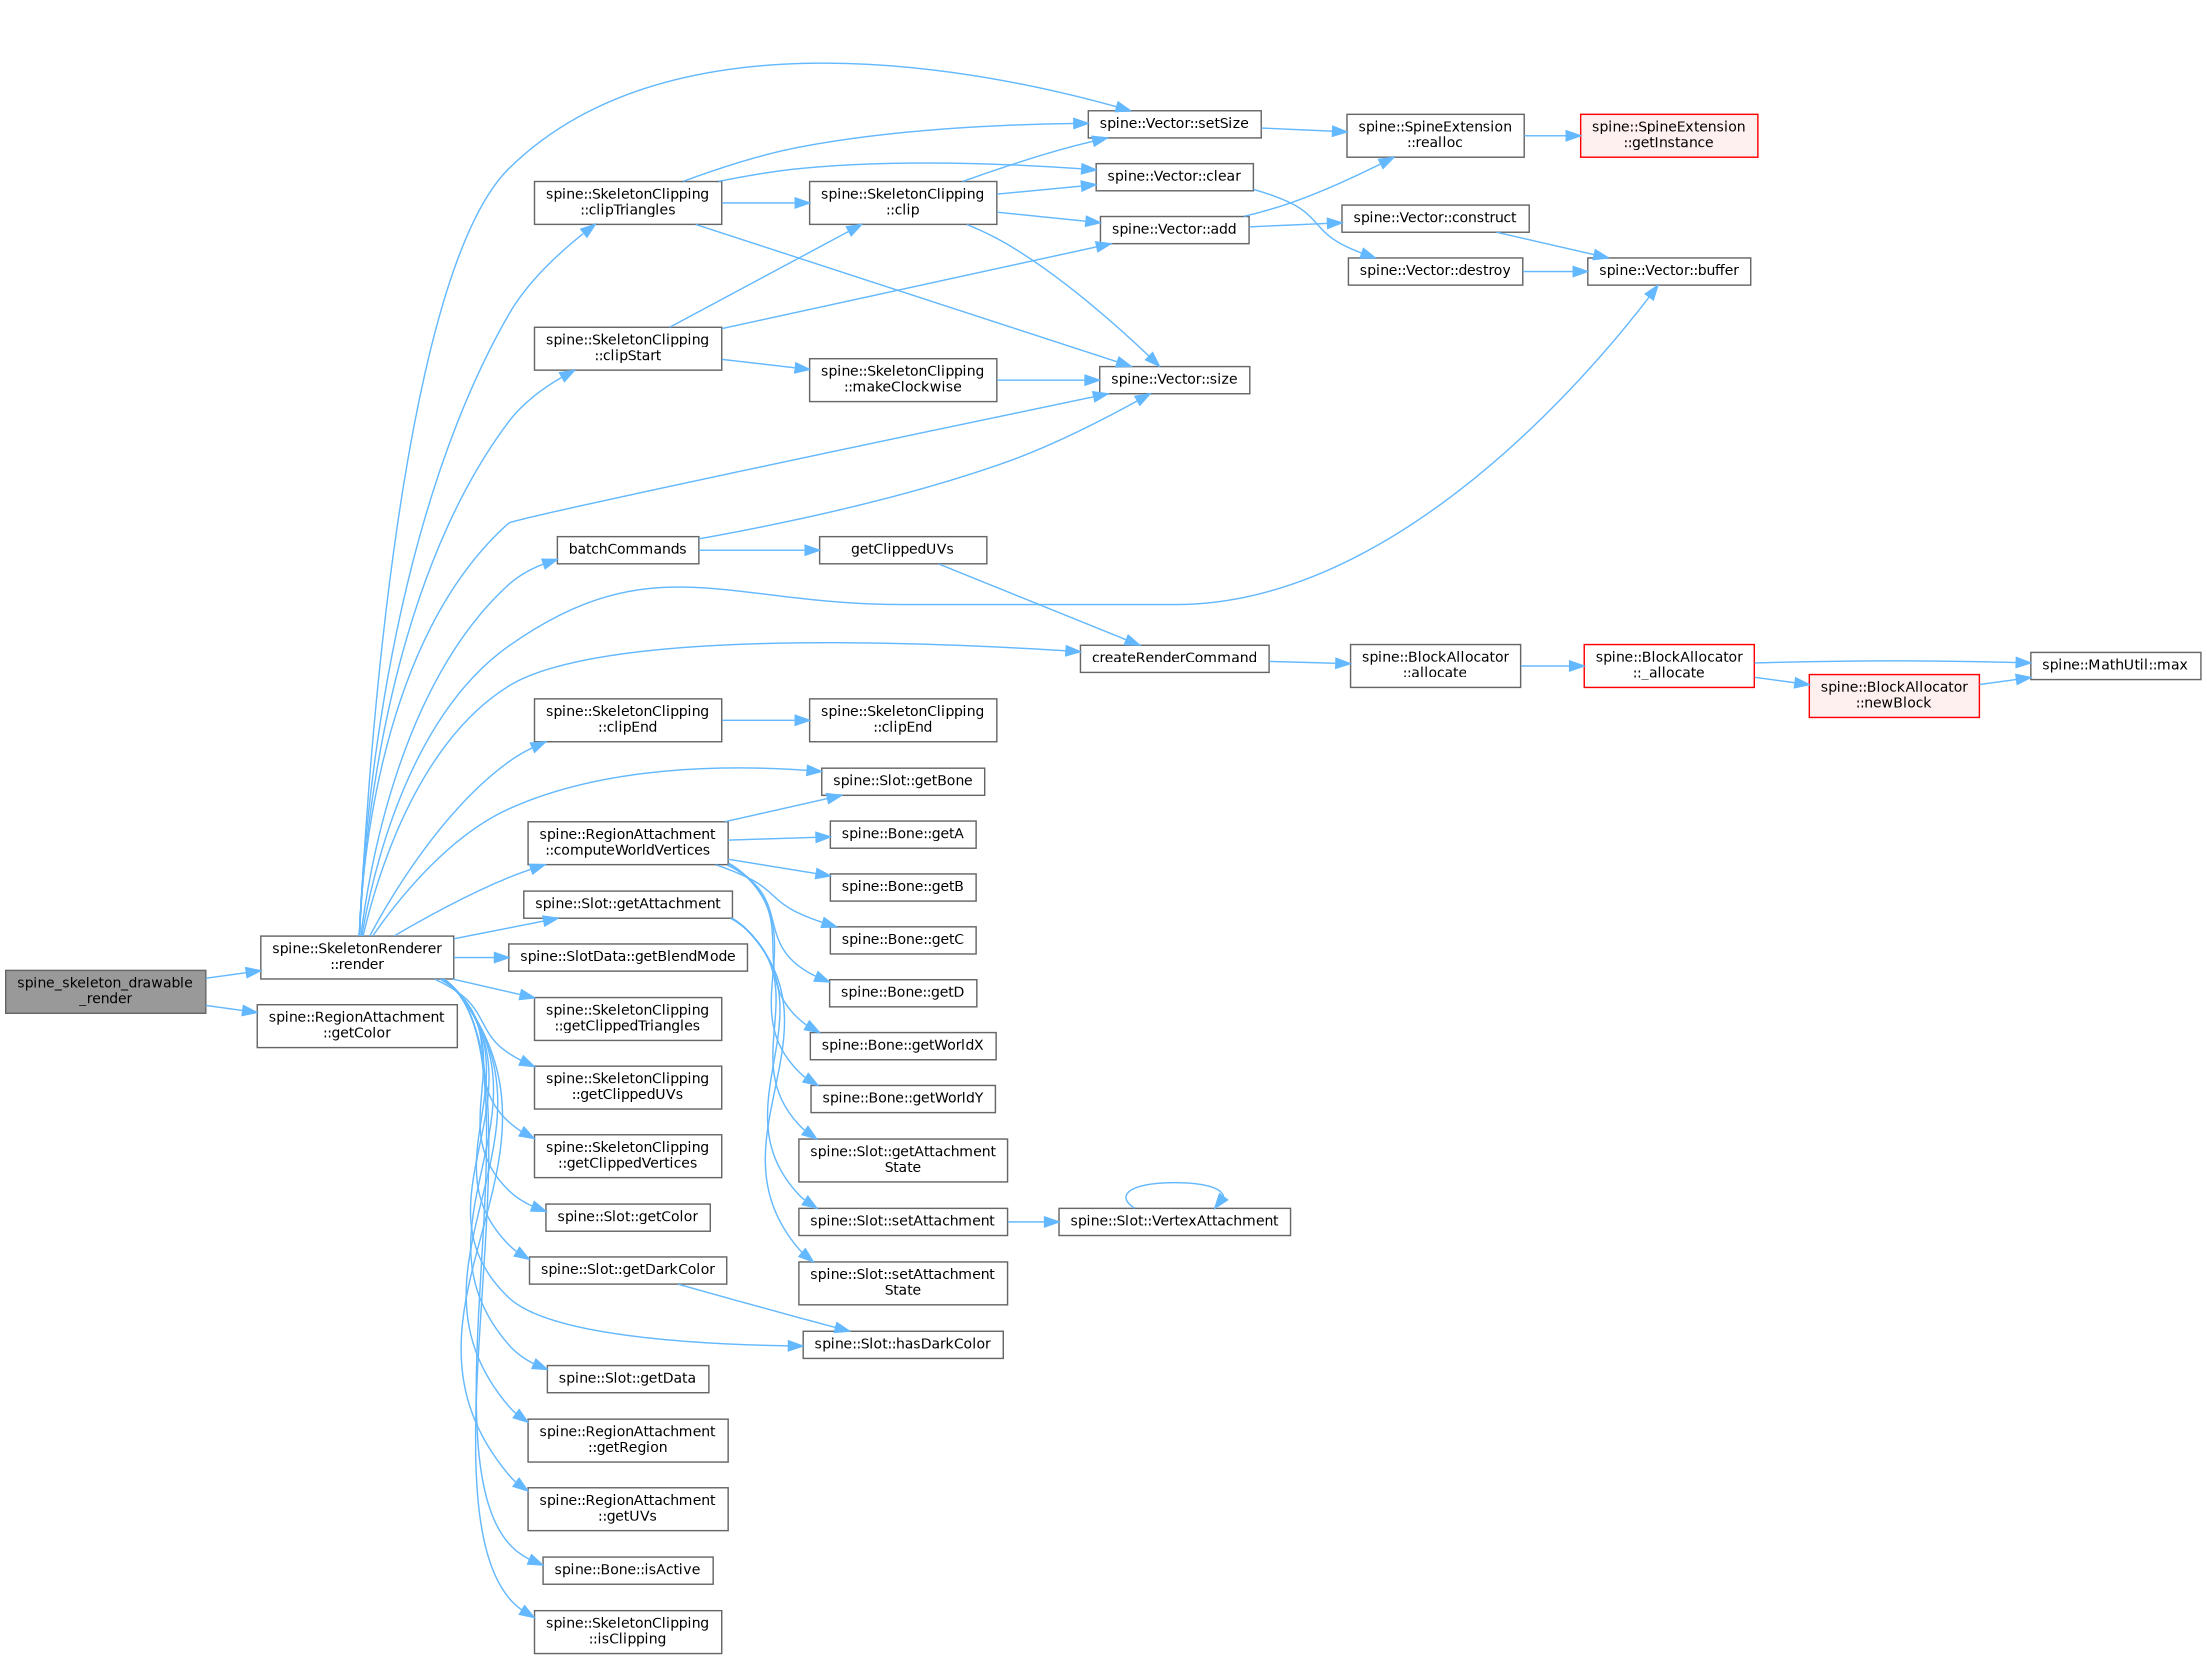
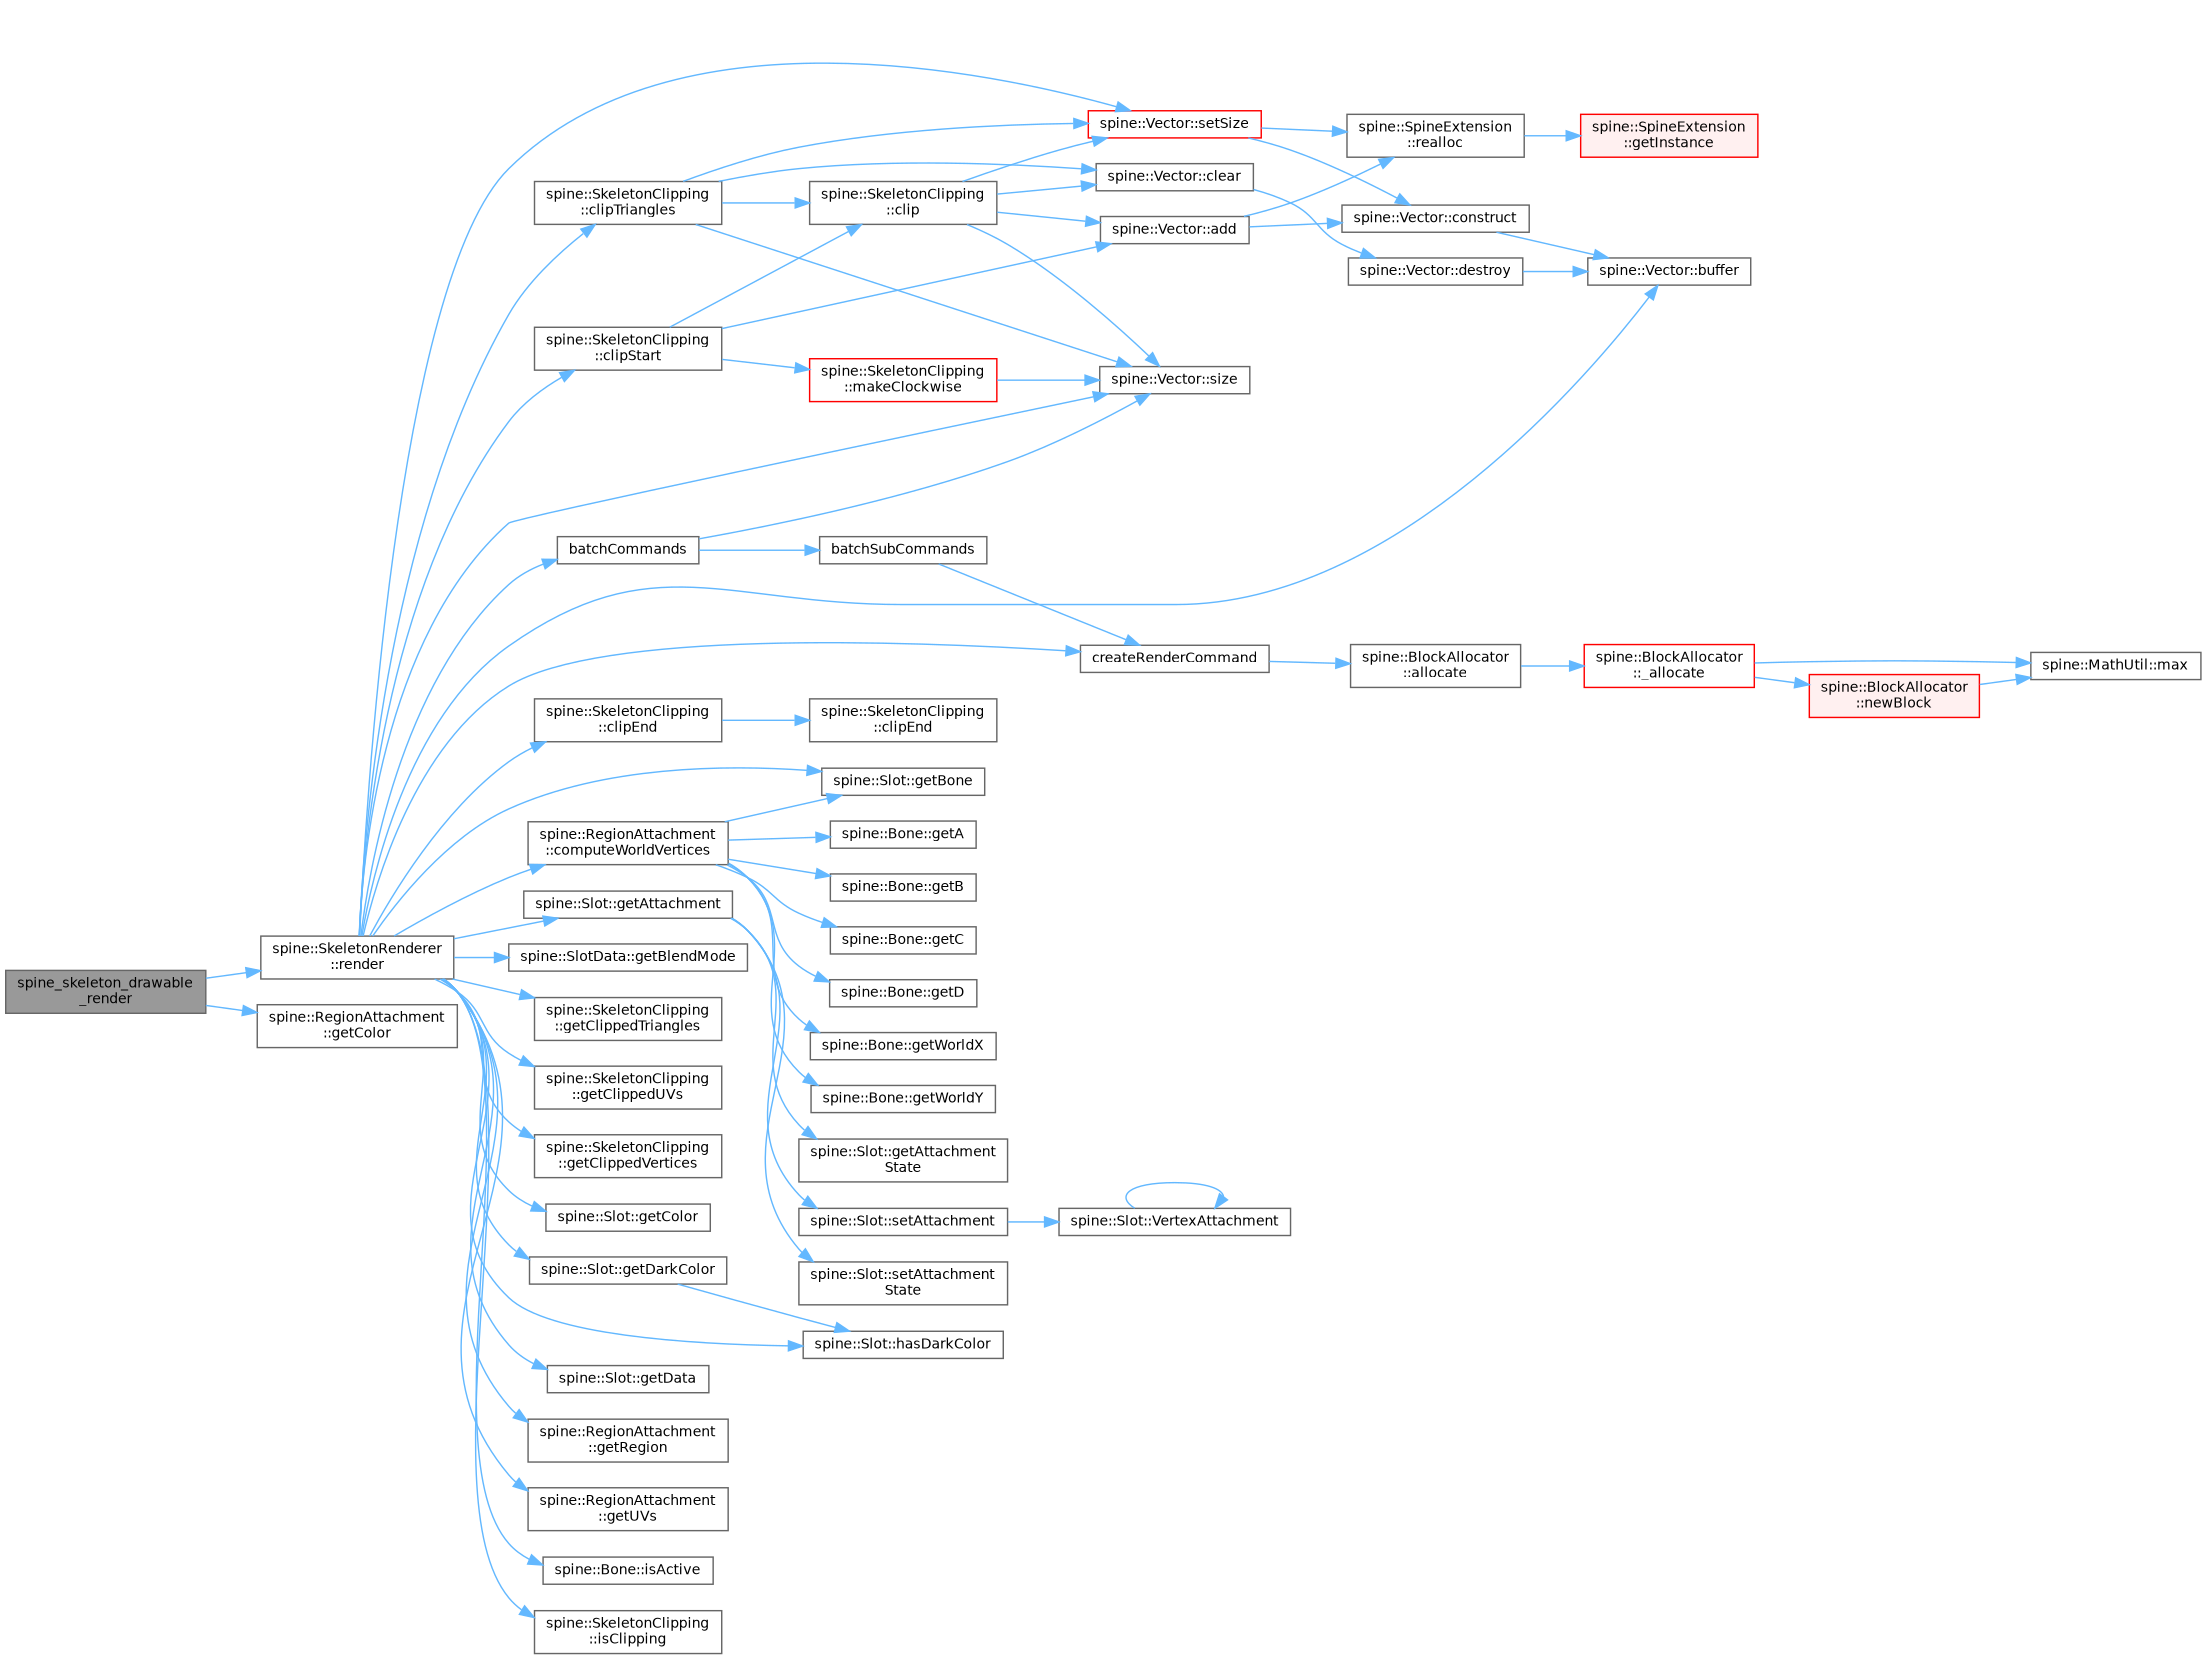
(1175, 124) -> (1175, 124)
none -> (1325, 163)
(903, 380) -> (903, 380)
(903, 550) -> (903, 550)
